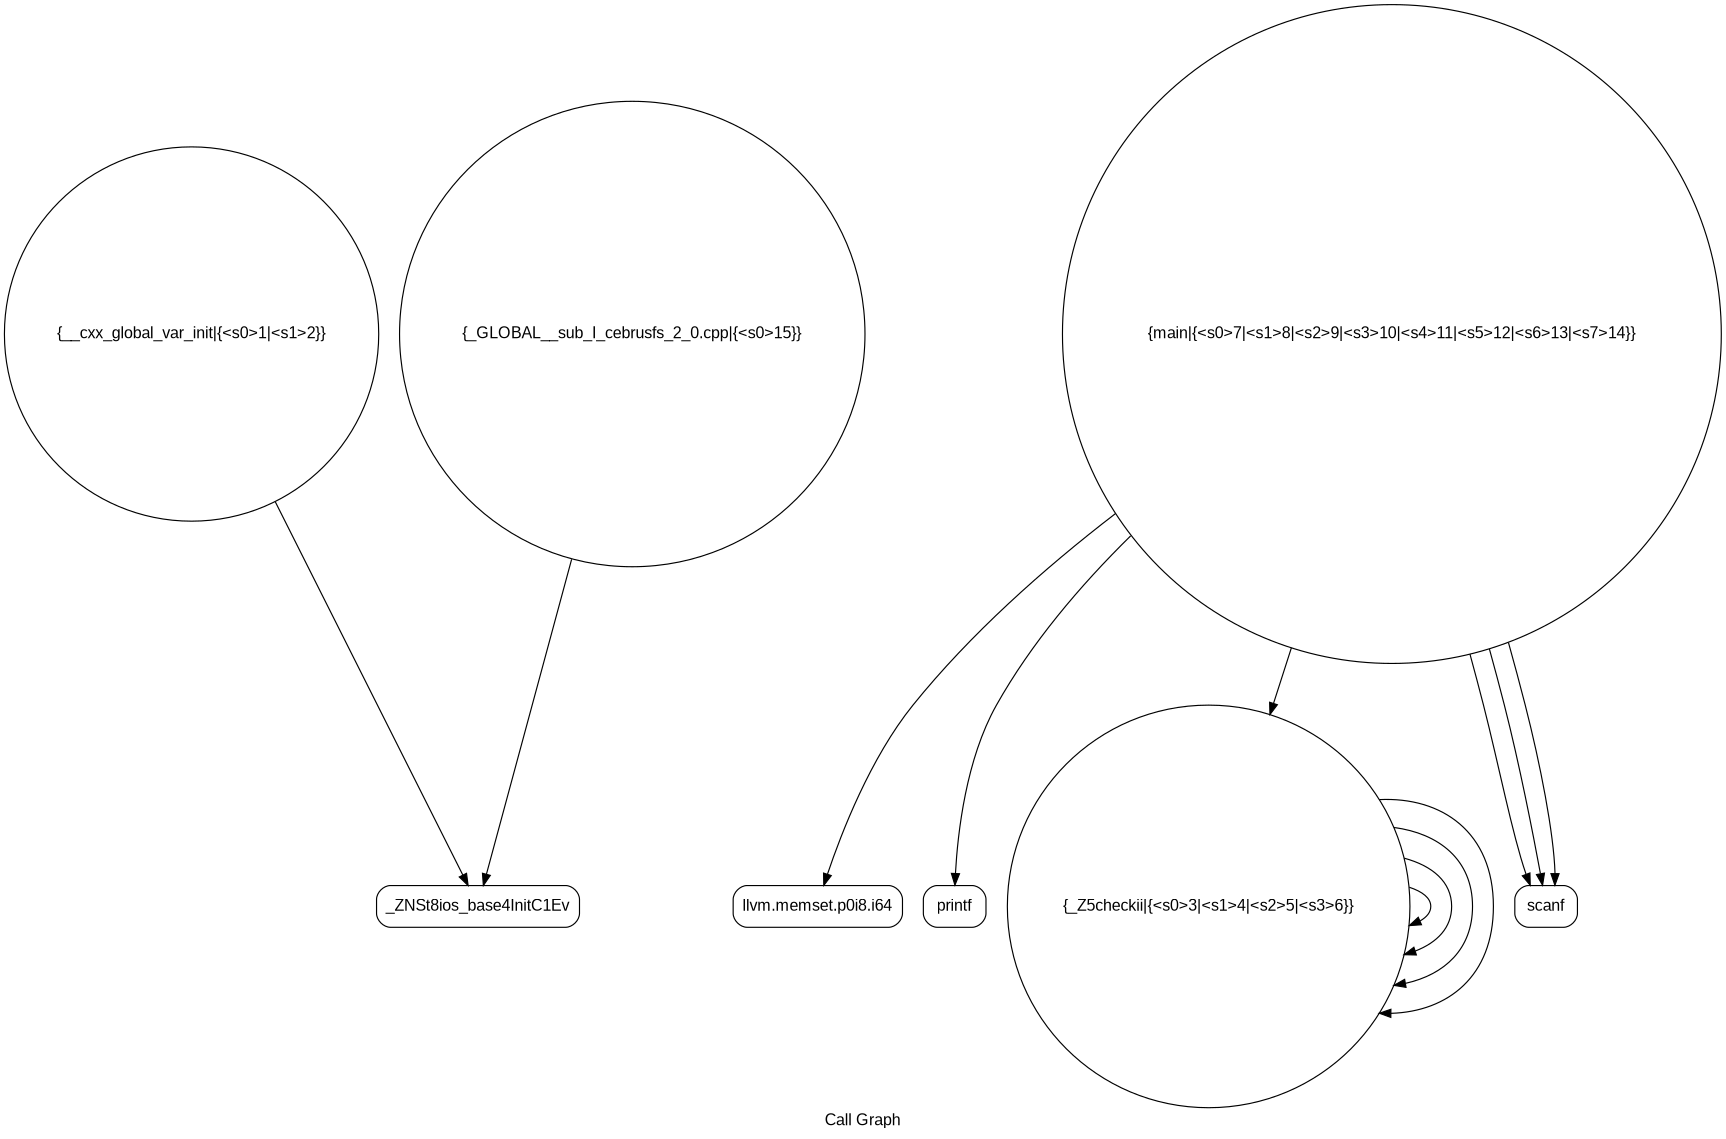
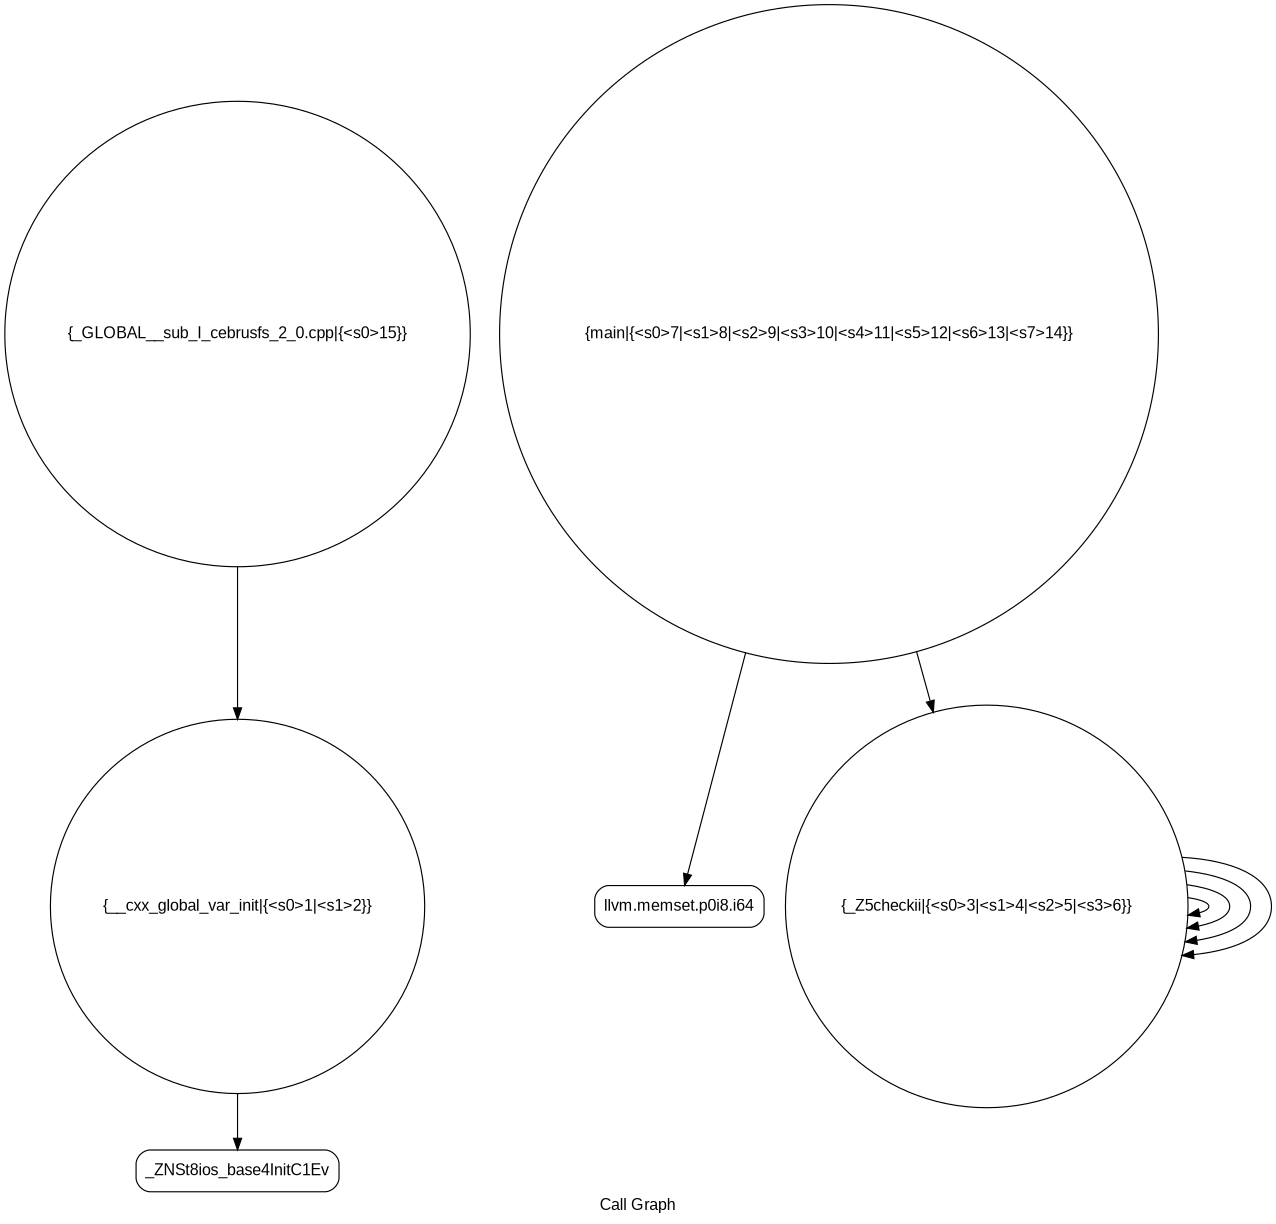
(529, 717) -> (238, 637)
(955, 906) -> none
(1546, 906) -> none
